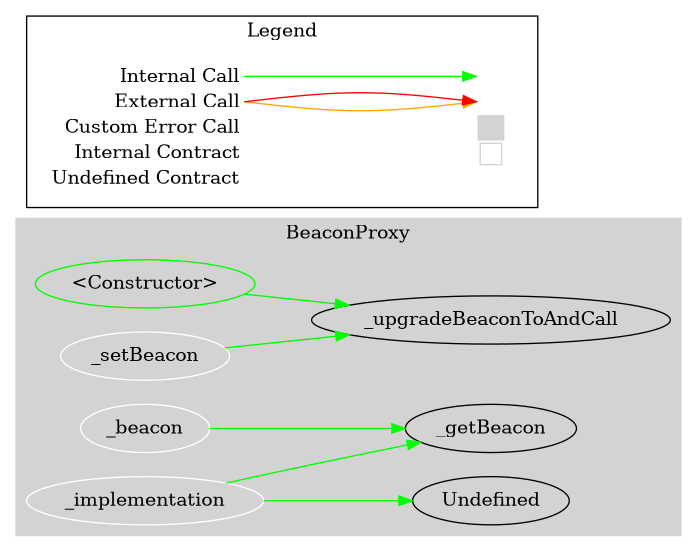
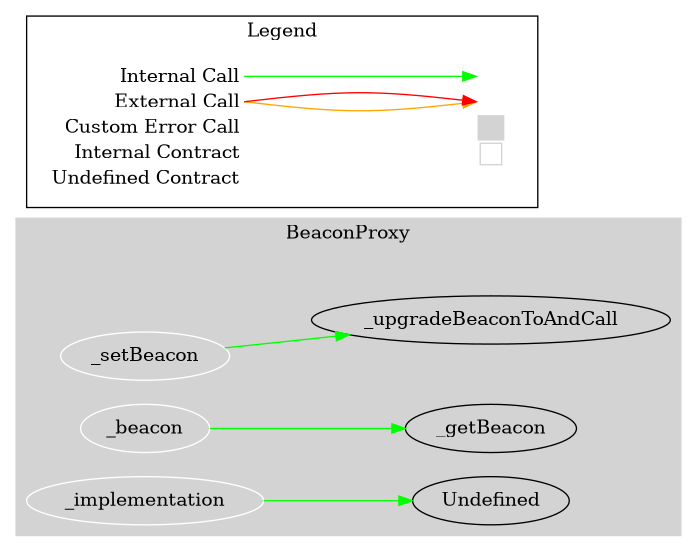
(145, 284) -> none
(317, 464) -> none
